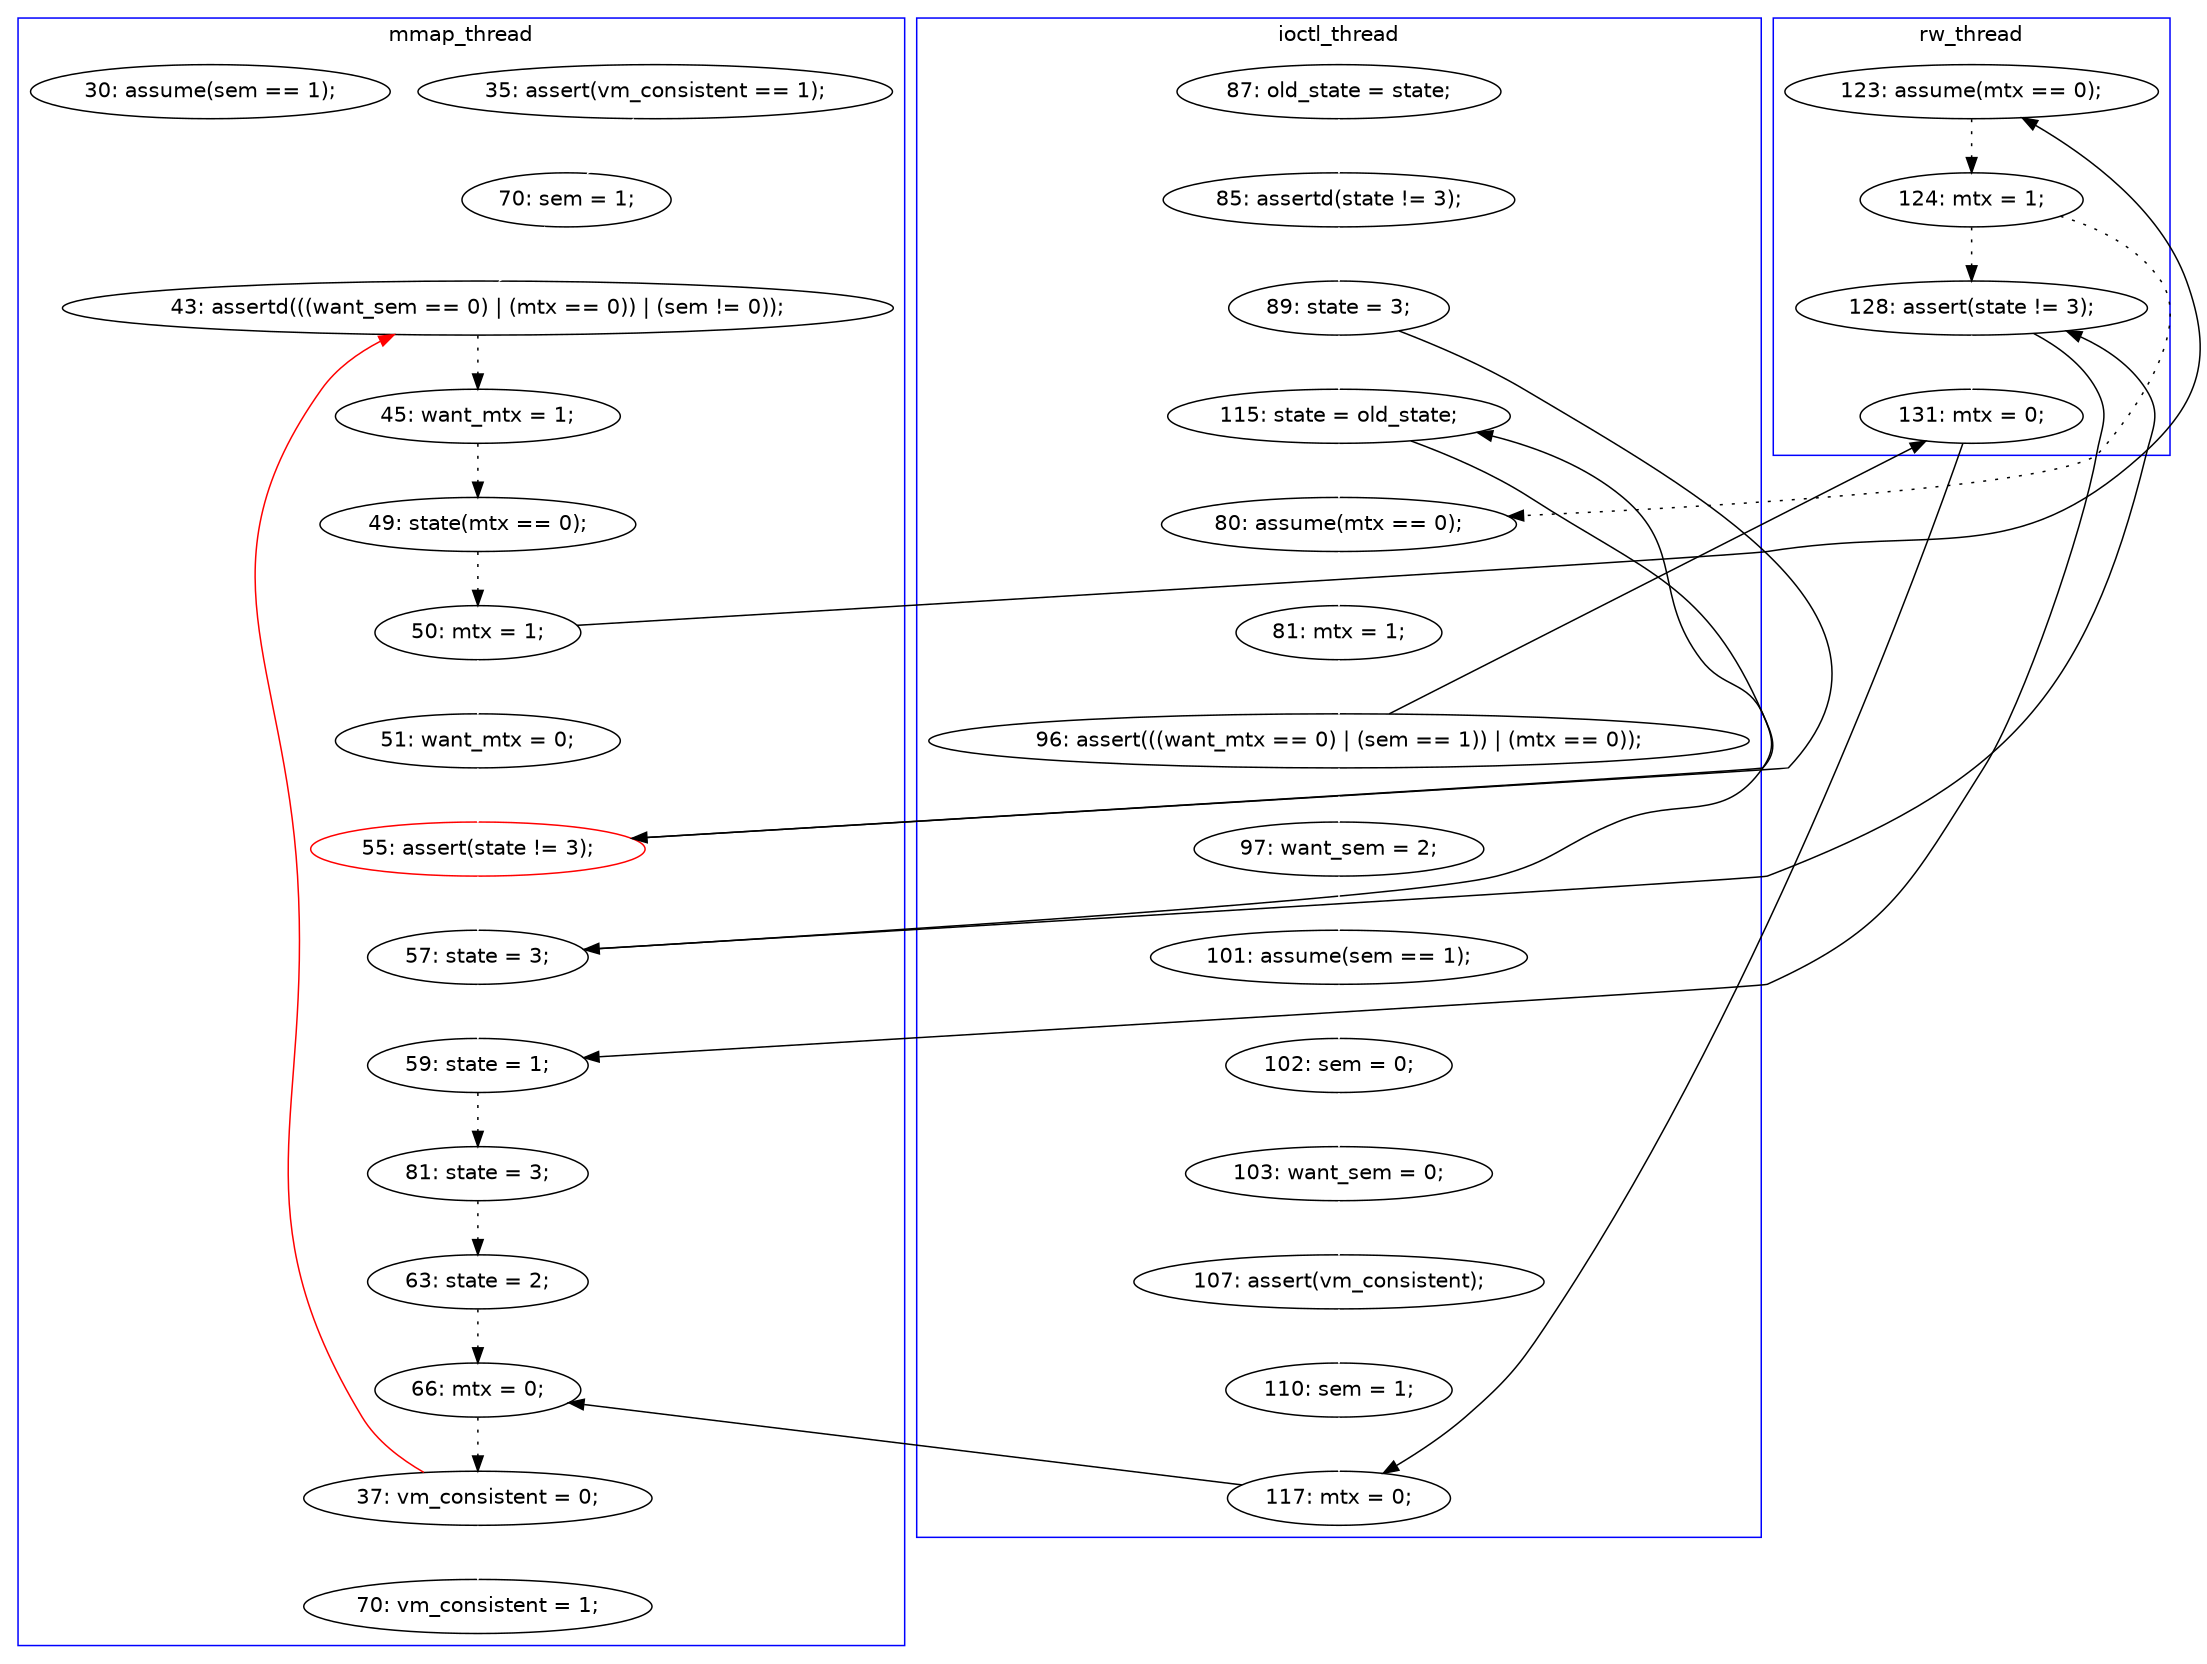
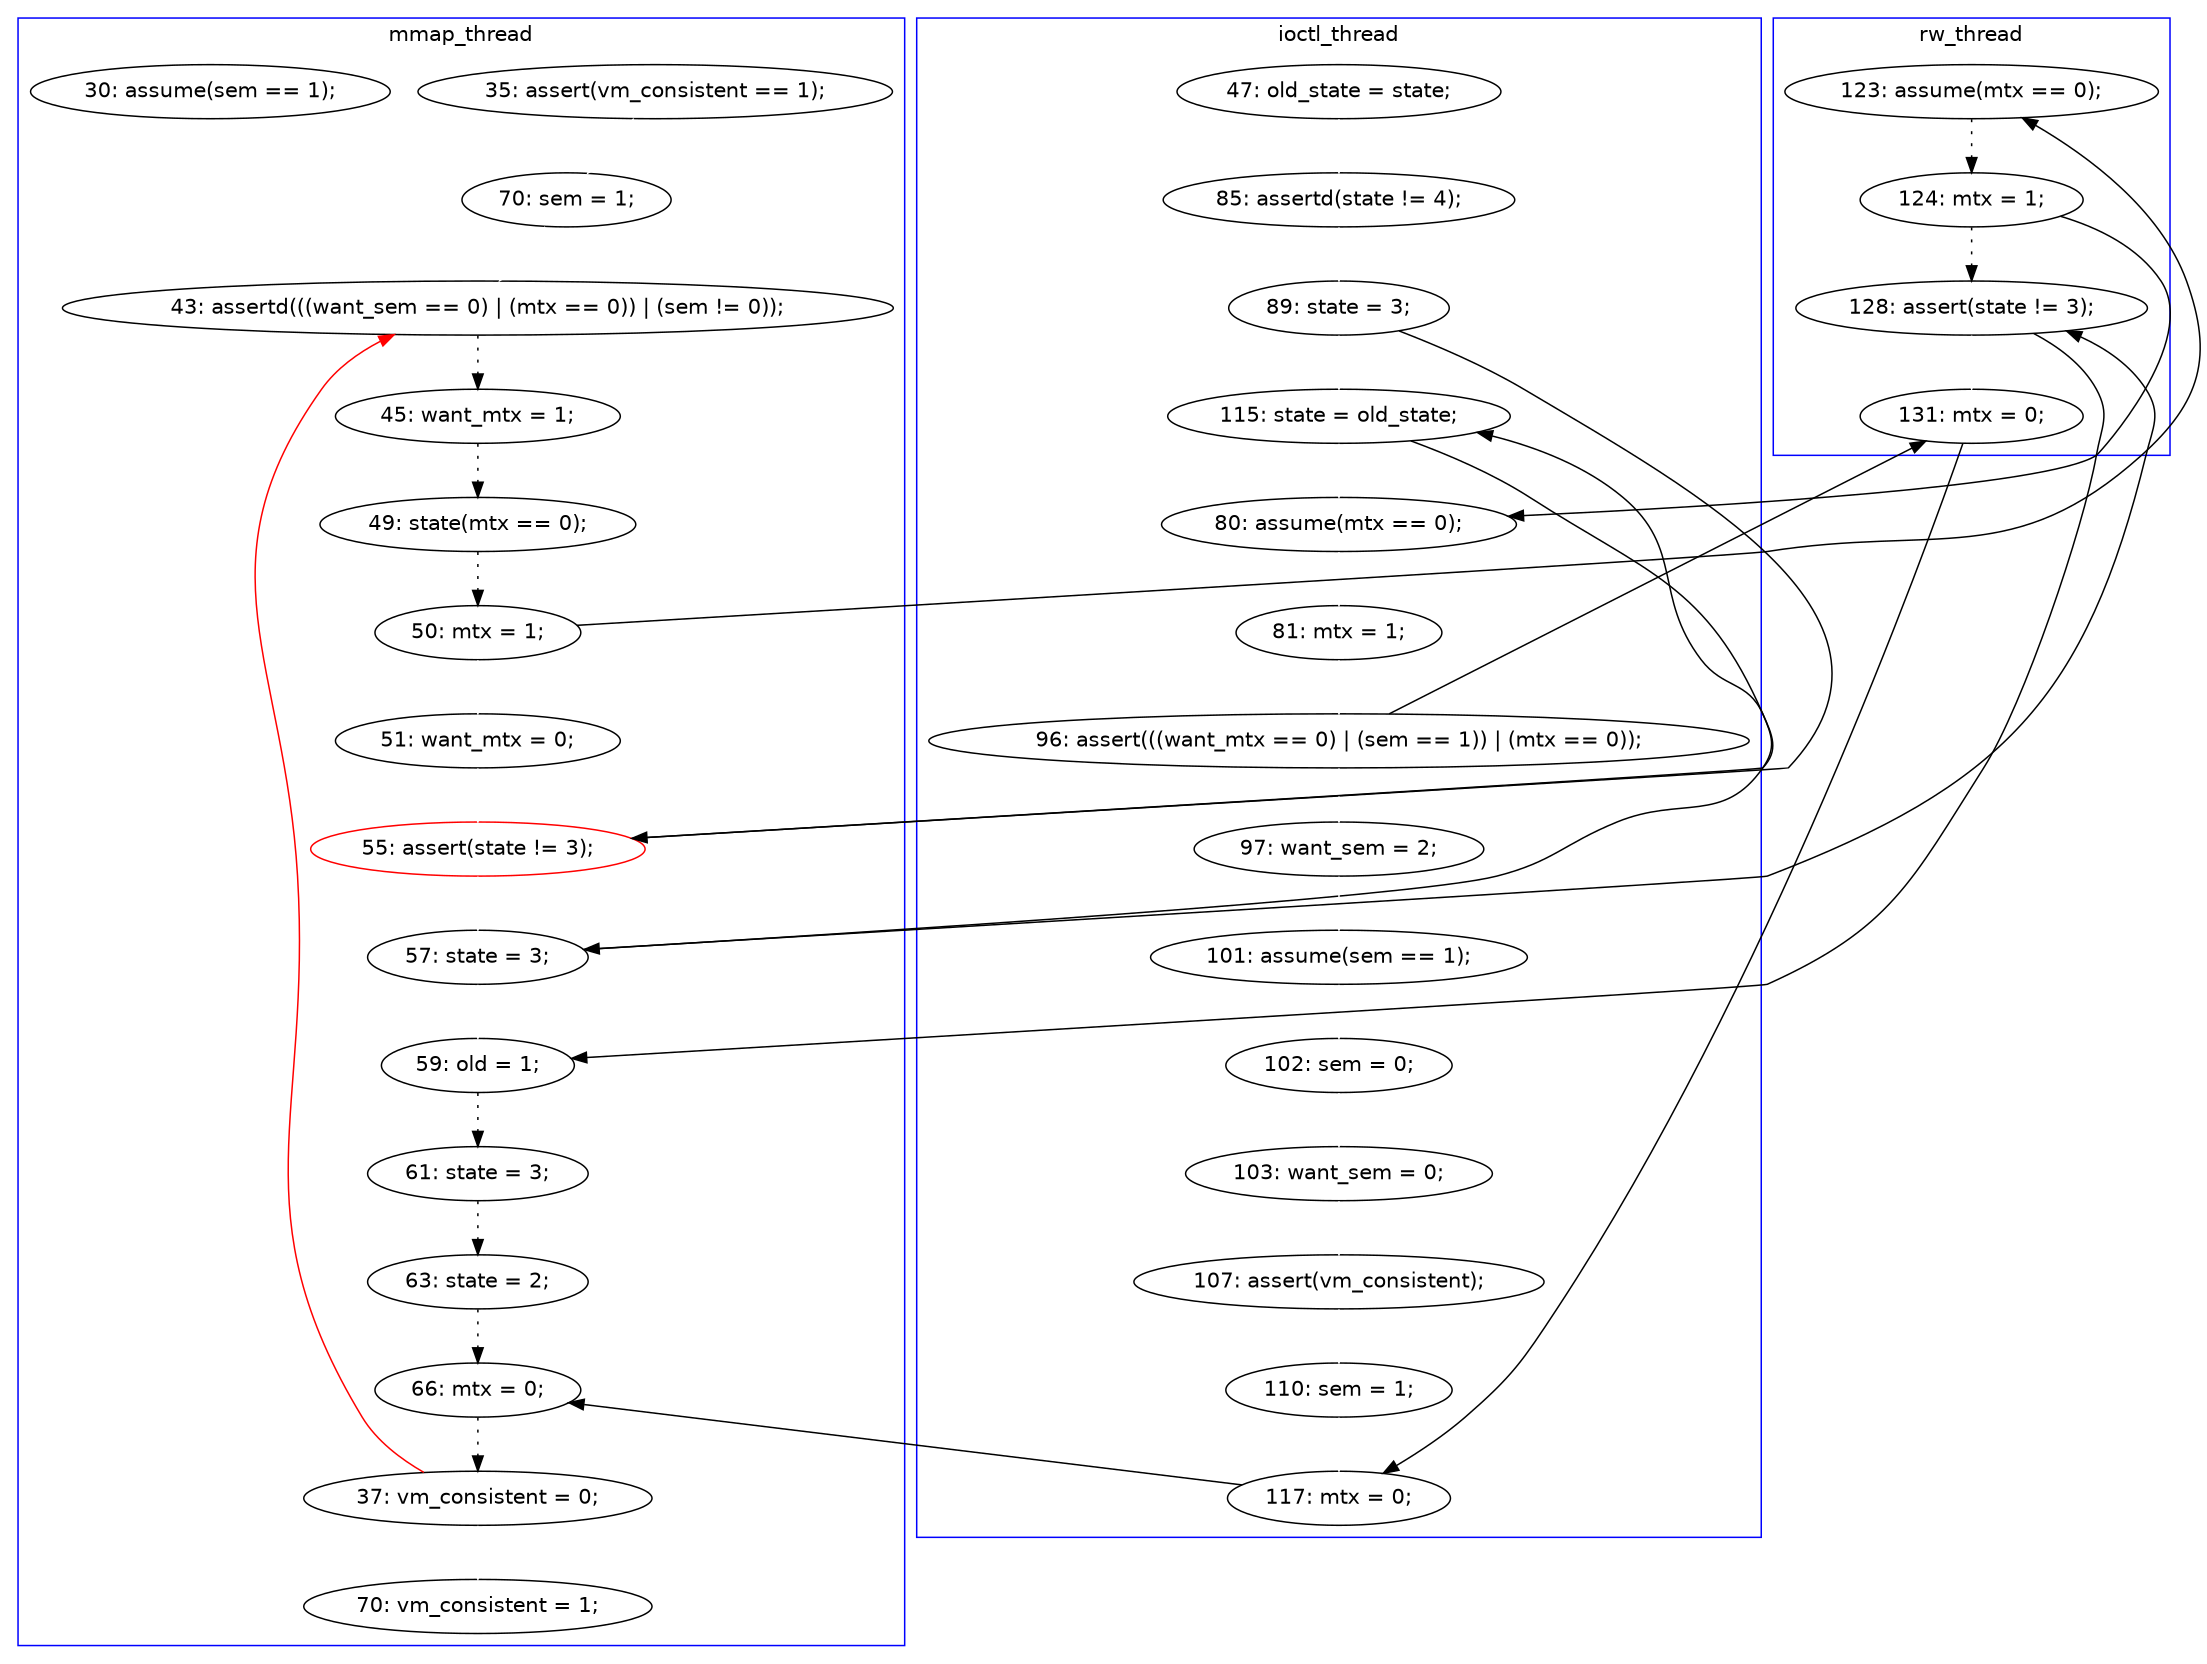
(1339, 92) -> (1339, 92)
(1339, 200) -> (1339, 200)
(1971, 483) -> (1971, 483)
(478, 1065) -> (478, 1065)
(478, 1174) -> (478, 1174)
